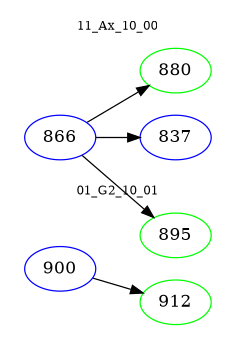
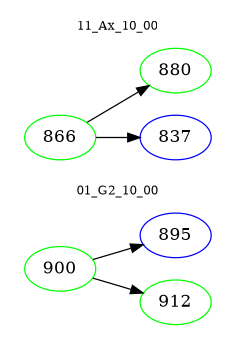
(60, 138) -> (60, 138)
(119, 188) -> (112, 254)
(118, 191) -> (118, 191)
(176, 235) -> (176, 235)
(60, 269) -> (60, 269)
